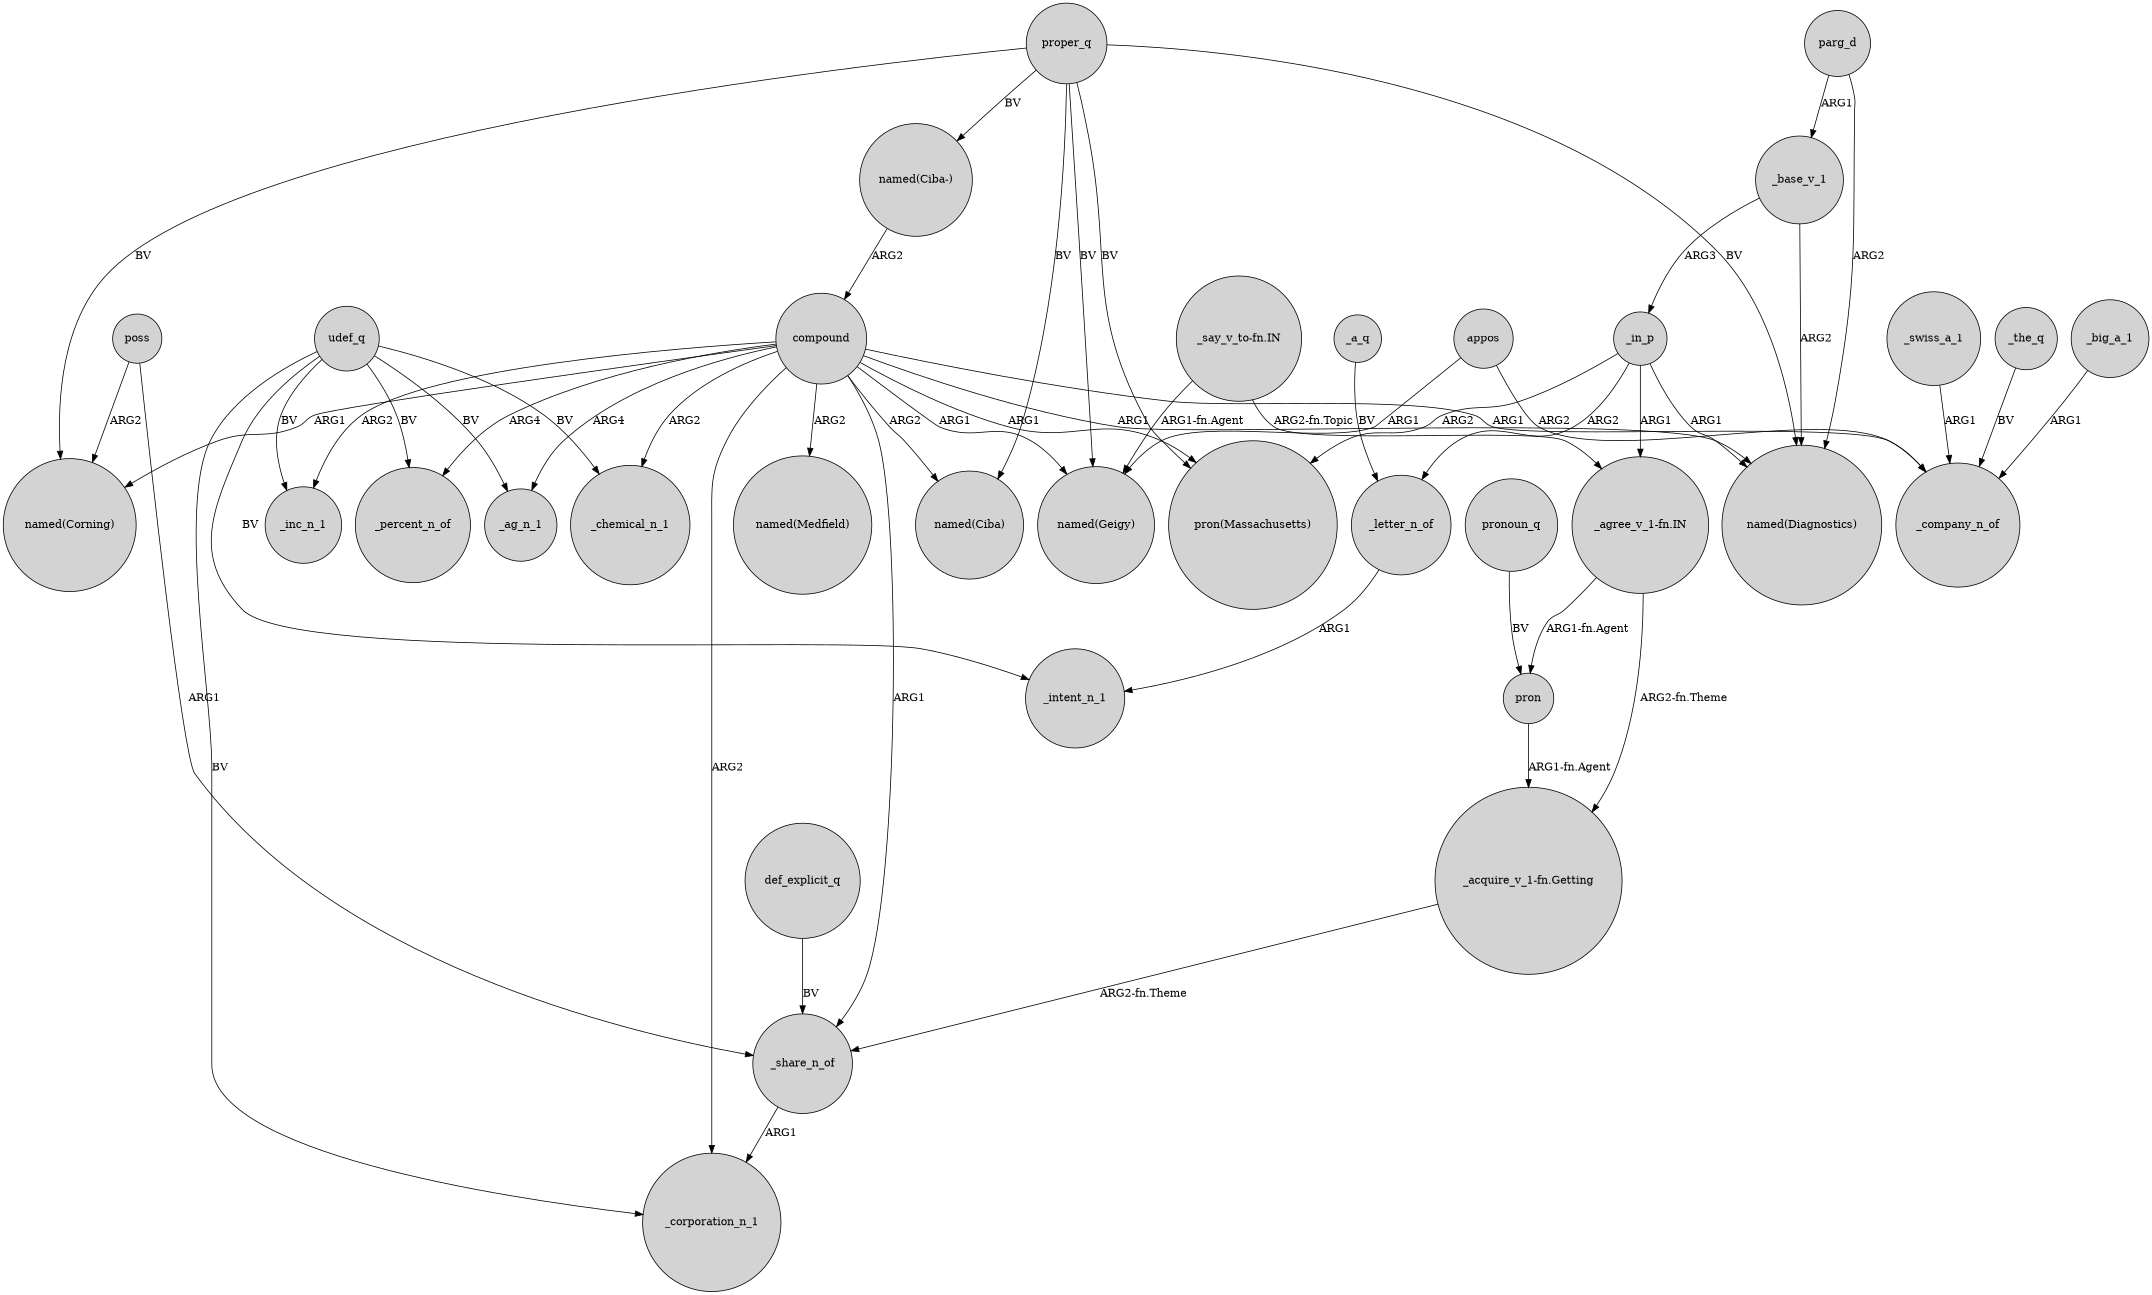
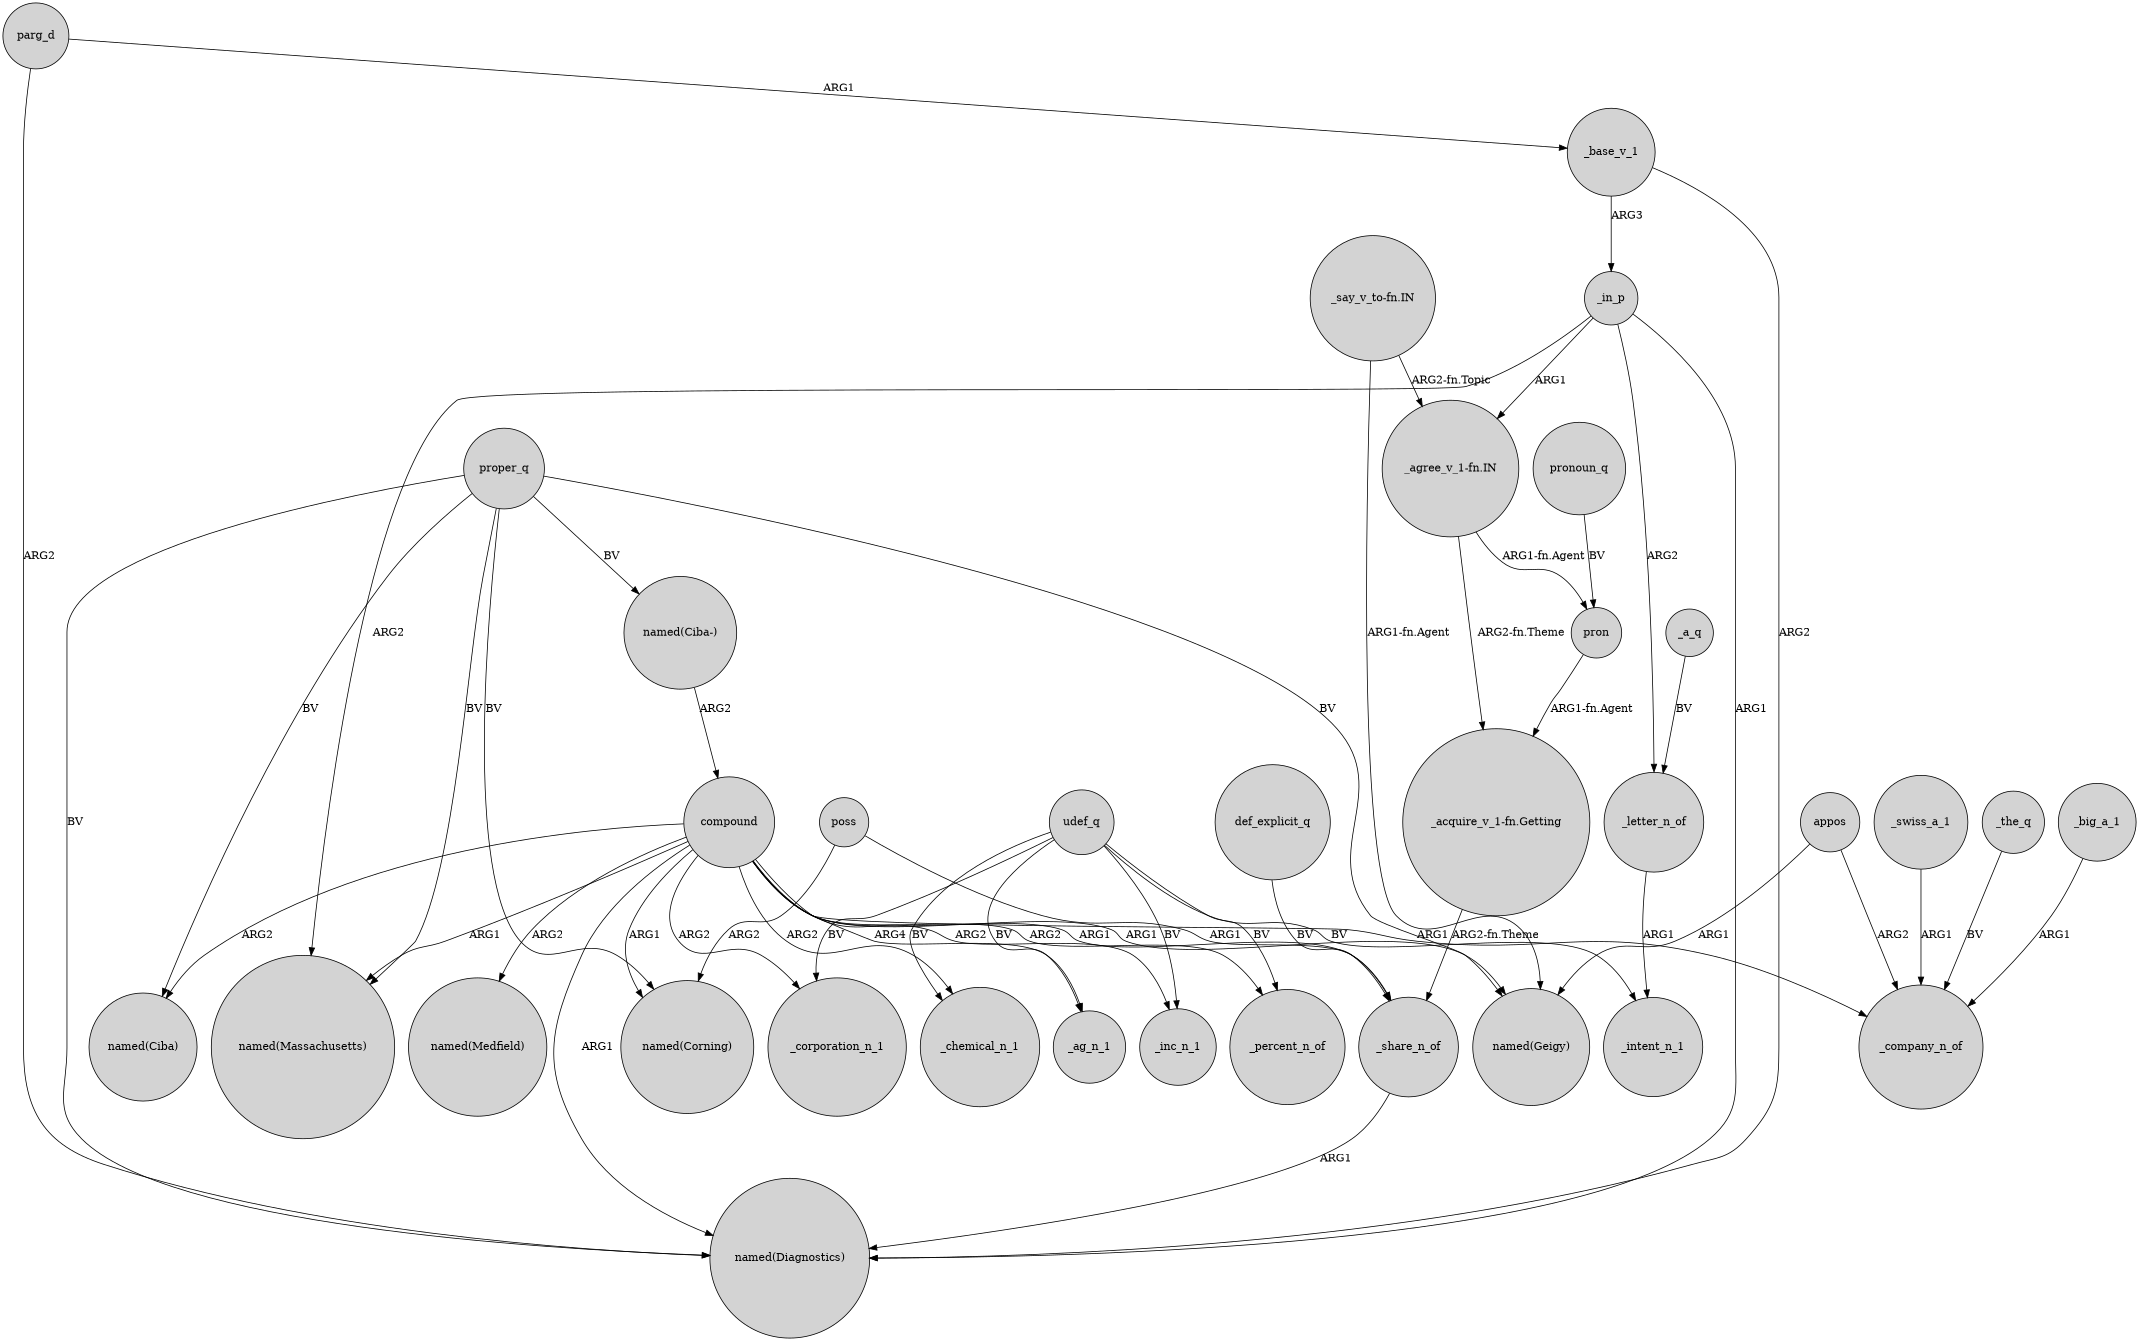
(525, 421) -> (1046, 935)
(1253, 525) -> (303, 1047)
(764, 1131) -> (1148, 1204)
